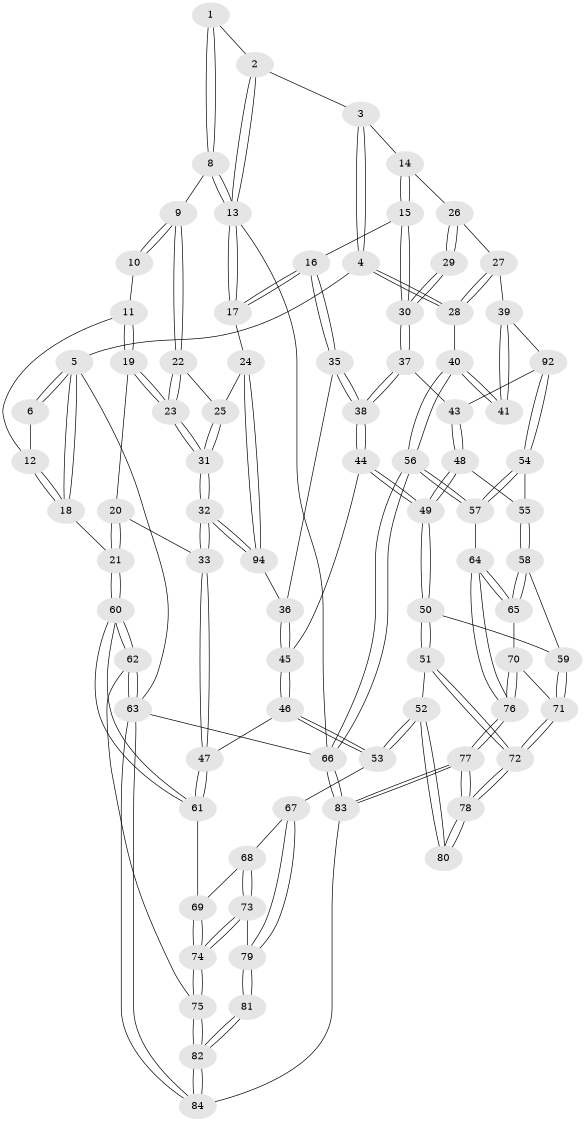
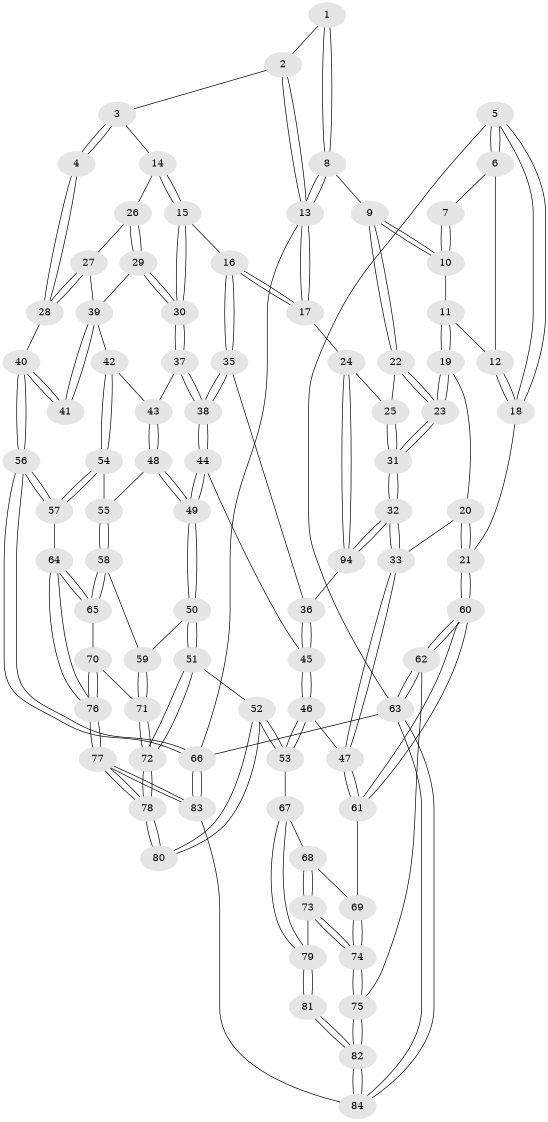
none -> (446, 214)
none -> (116, 288)
(226, 334) -> none
(548, 362) -> (110, 362)
